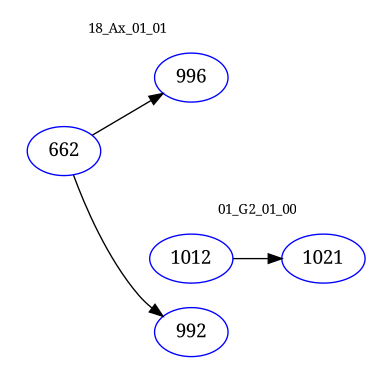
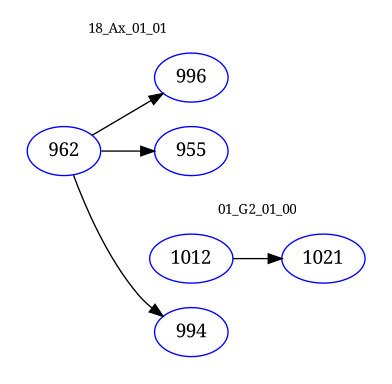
(64, 151) -> (64, 151)
none -> (191, 151)
(191, 332) -> (191, 332)
